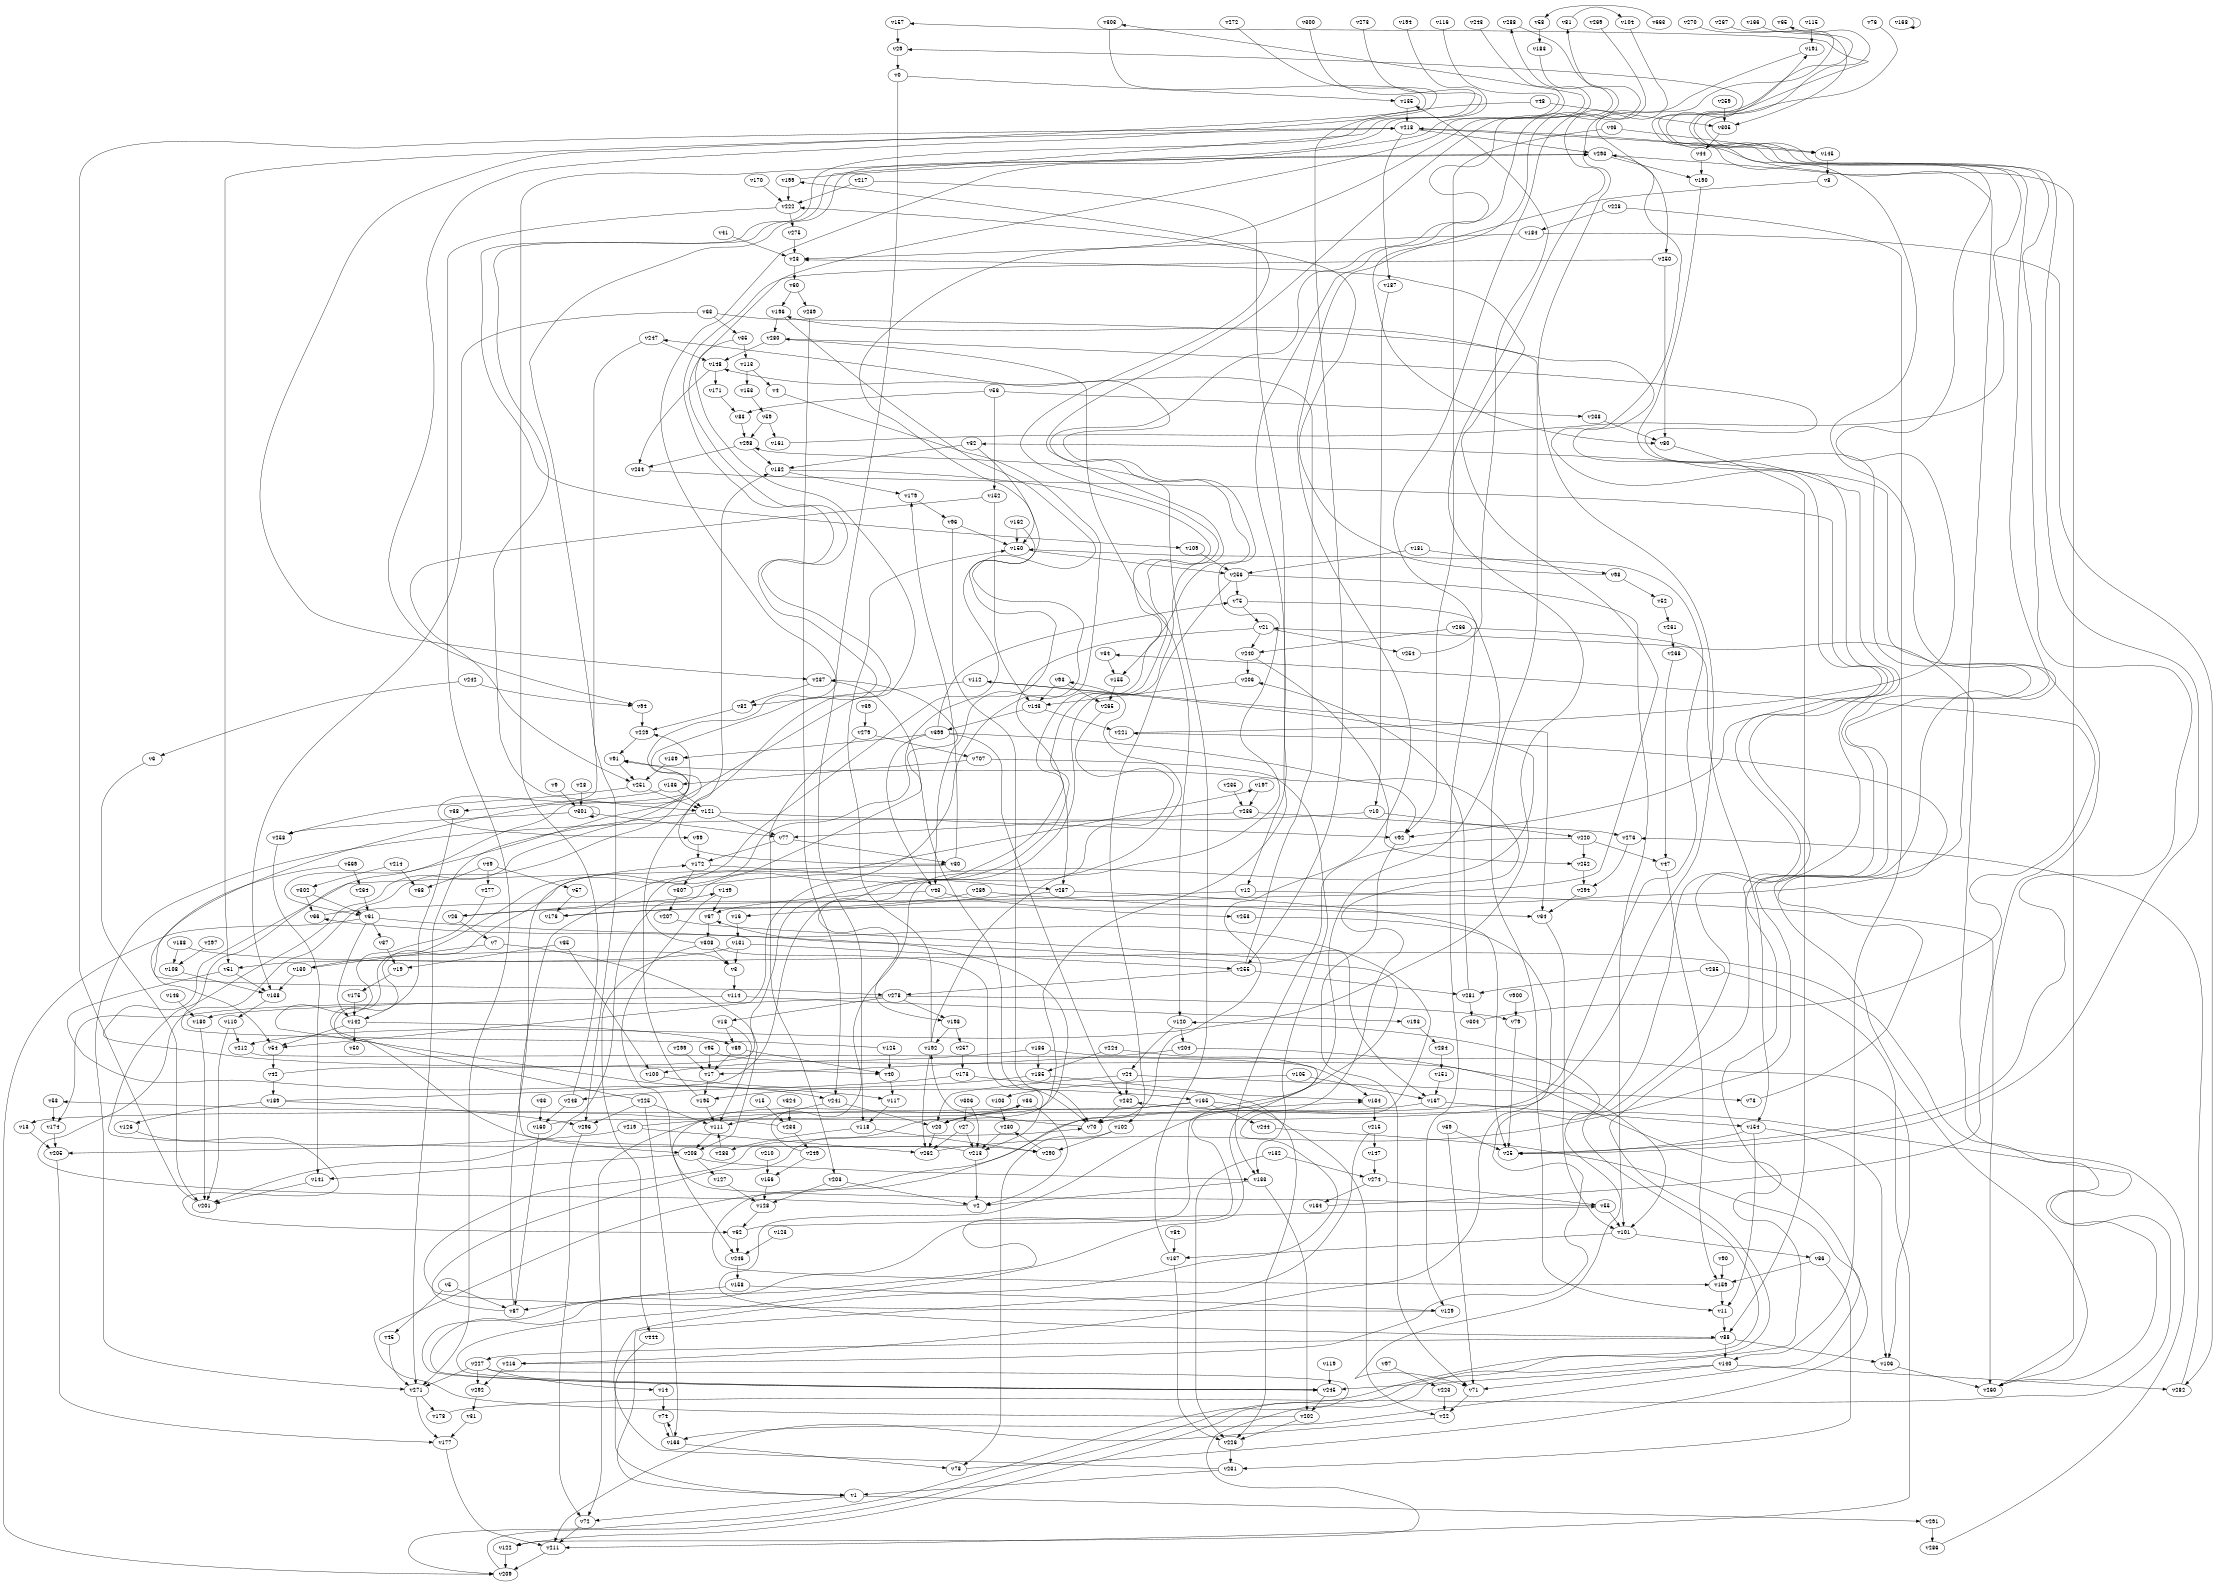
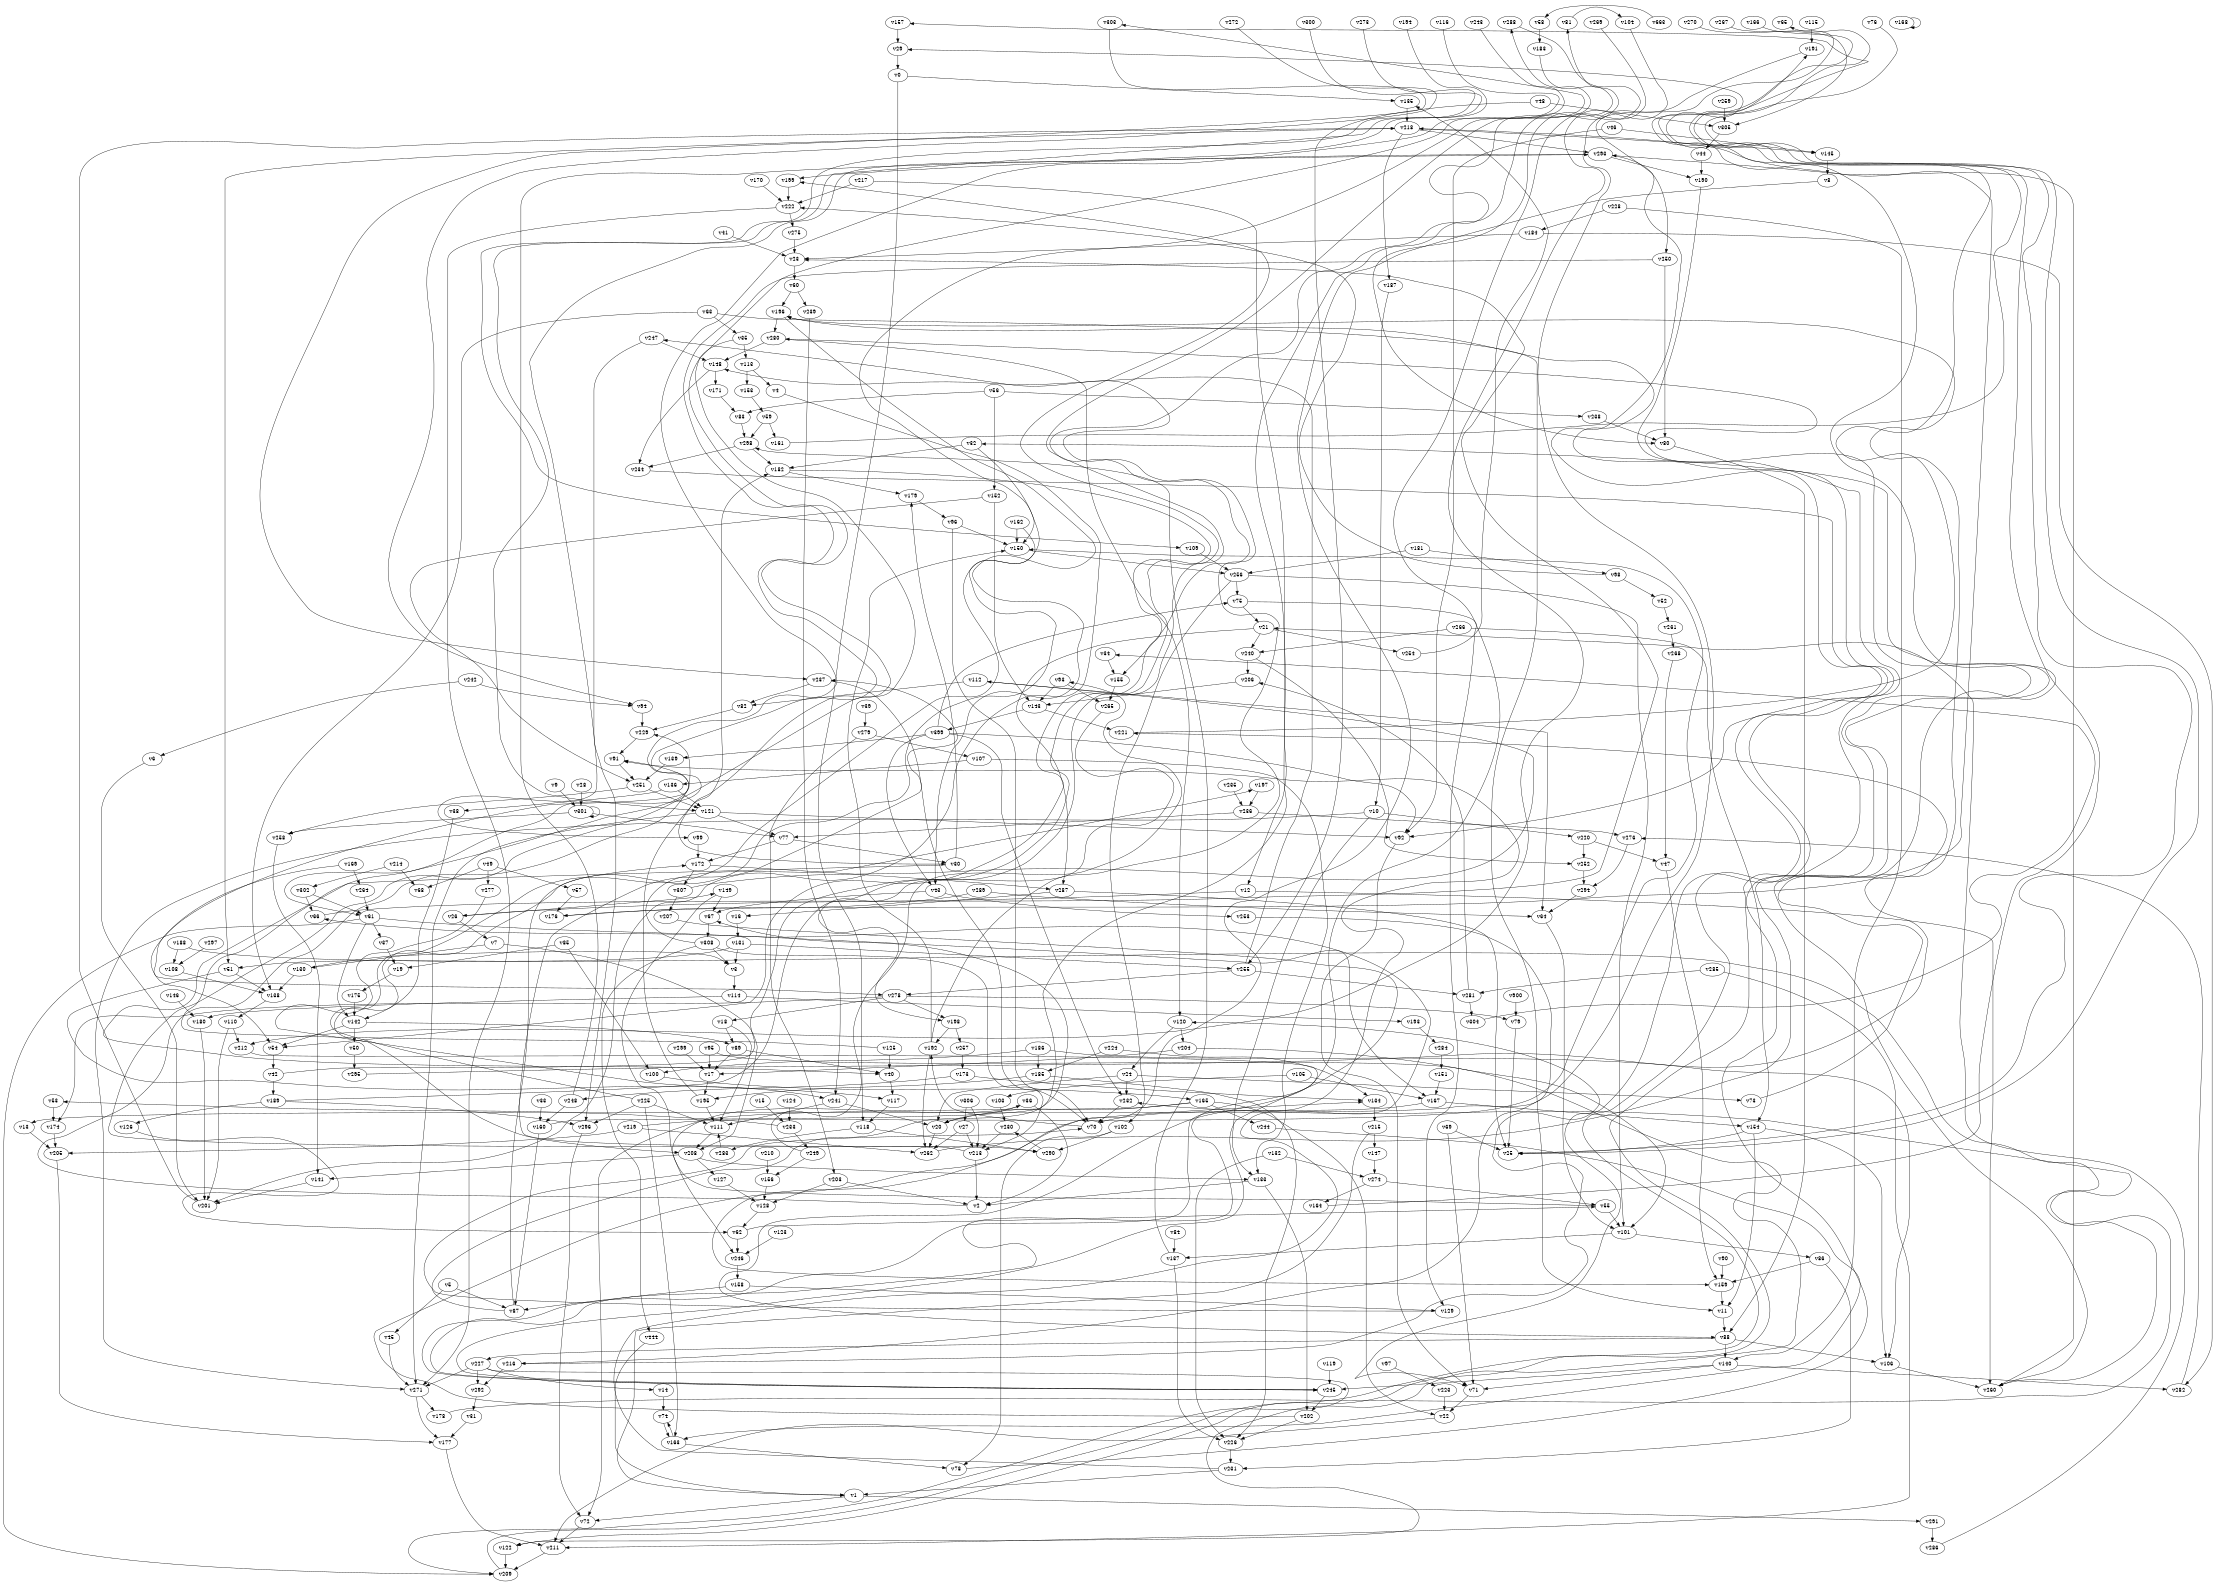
(1035, 164) -> (1019, 165)
(979, 759) -> (979, 759)
(351, 864) -> (351, 864)
(1321, 924) -> (1272, 987)
none -> (354, 1075)
(789, 1101) -> (789, 1101)
